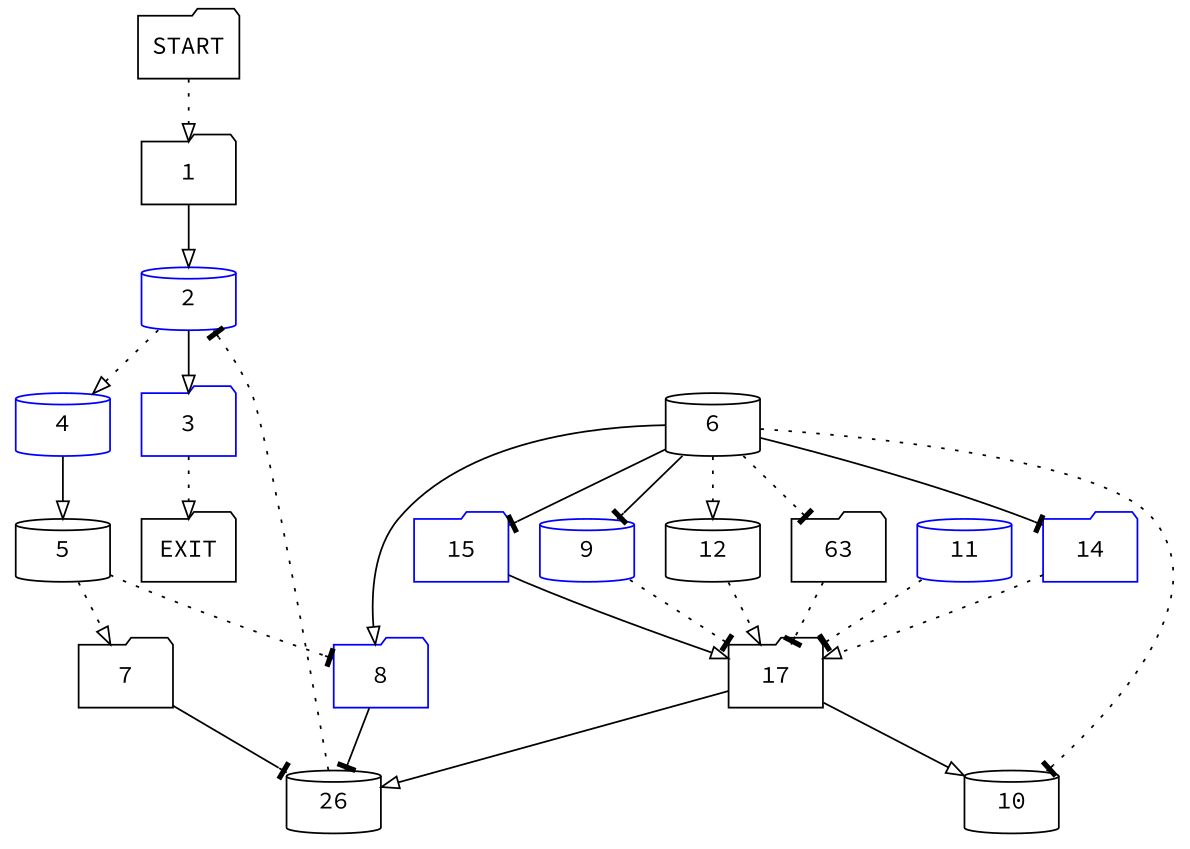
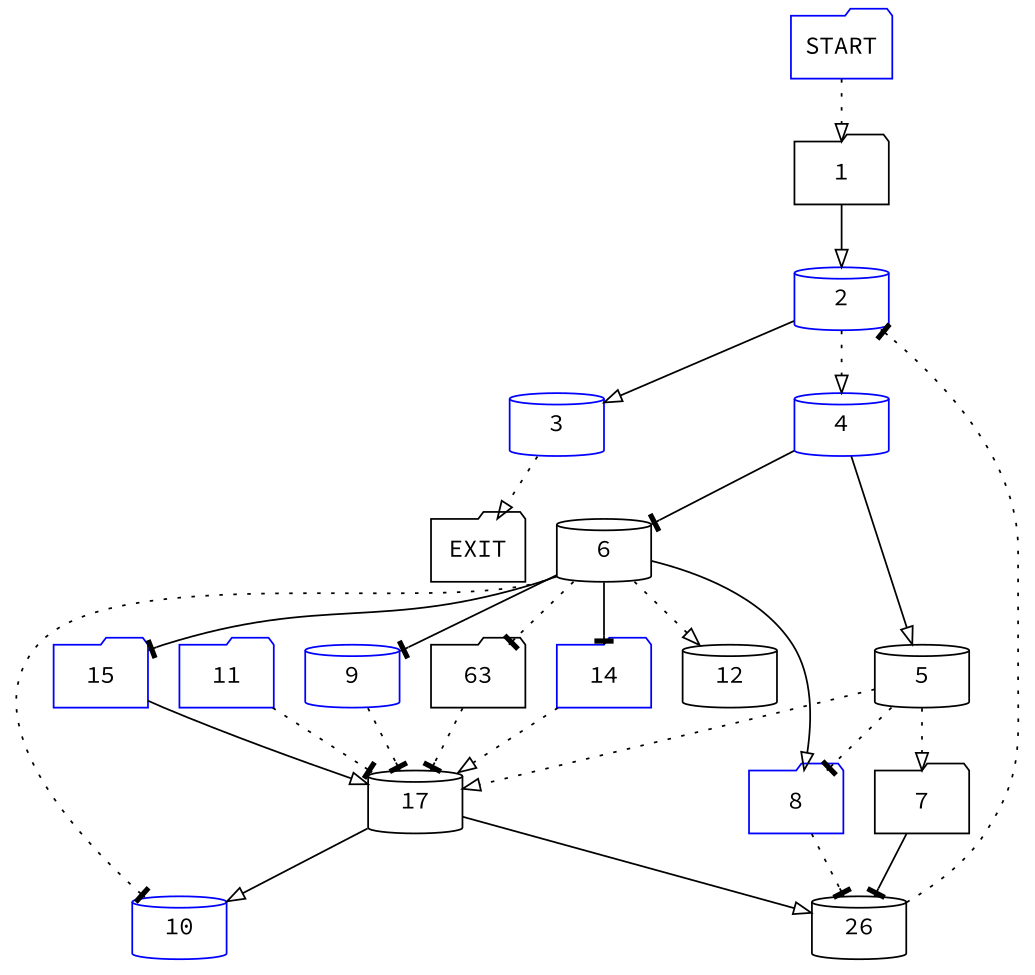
(189, 47) -> (842, 47)
(189, 425) -> (557, 425)
none -> (727, 485)
(964, 550) -> (227, 676)
(740, 605) -> (677, 737)
(776, 676) -> (415, 802)
(359, 735) -> (826, 861)
(1012, 802) -> (179, 928)
